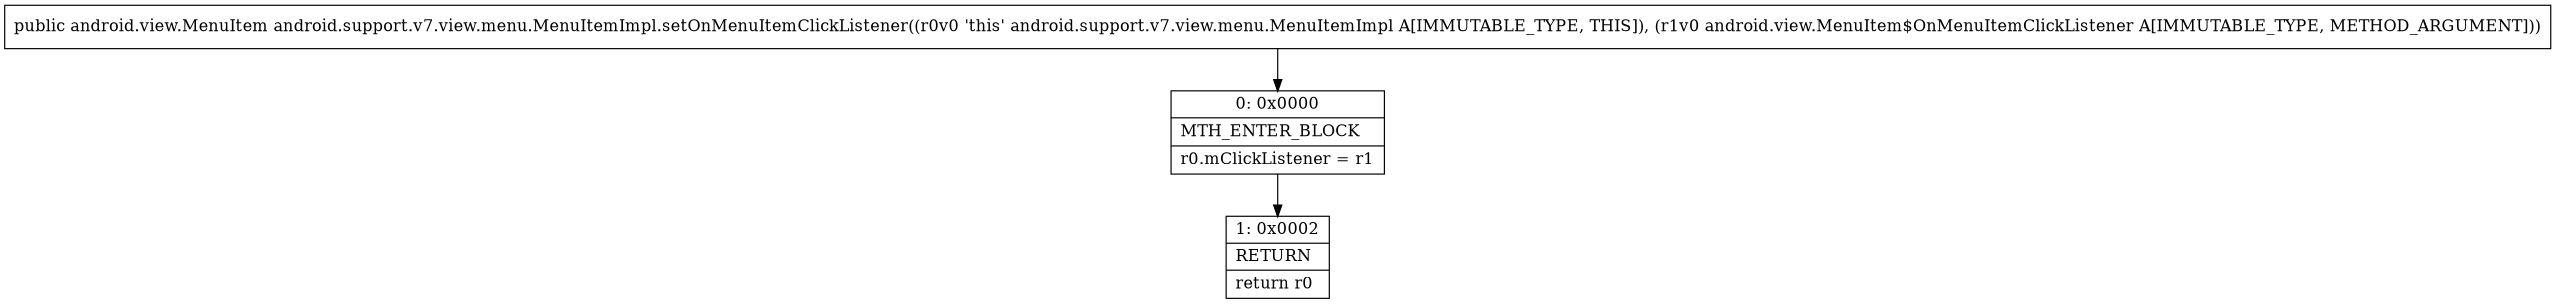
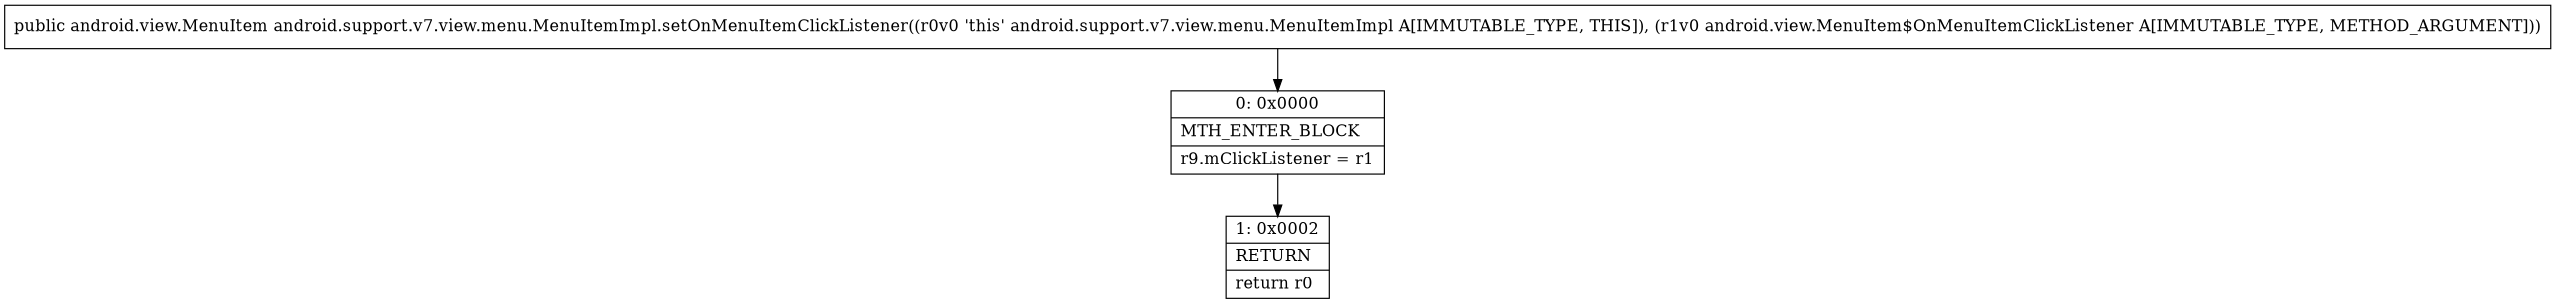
(1278, 159) -> (1278, 159)
